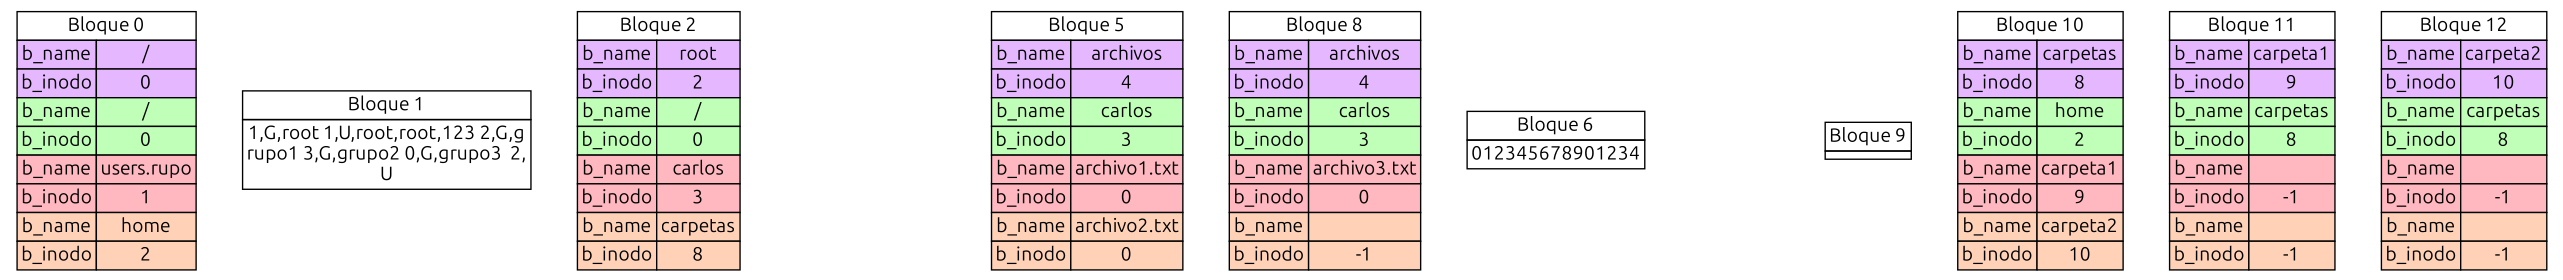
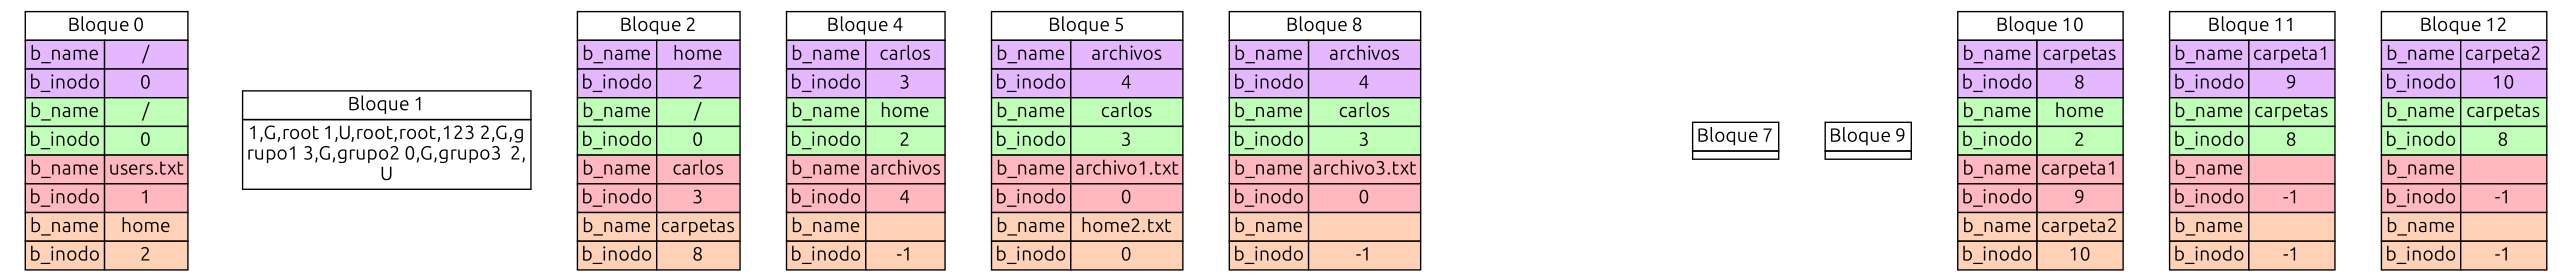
(698, 54) -> (698, 54)
none -> (866, 140)
(1556, 140) -> none
none -> (1735, 140)
(146, 169) -> (146, 169)
(1127, 226) -> (1127, 226)
